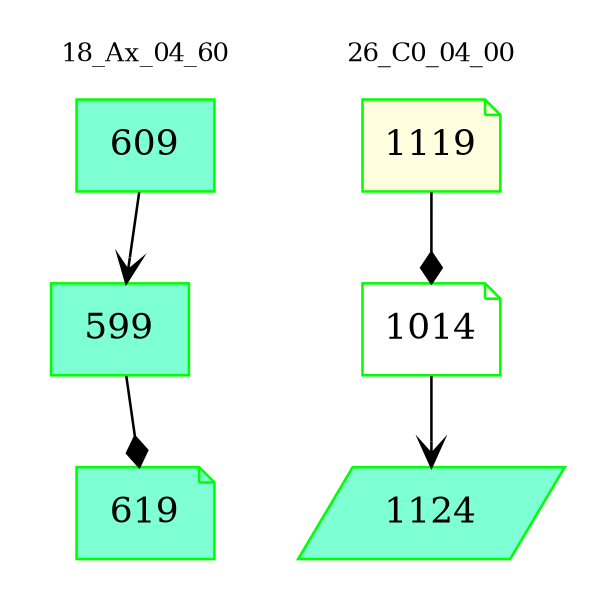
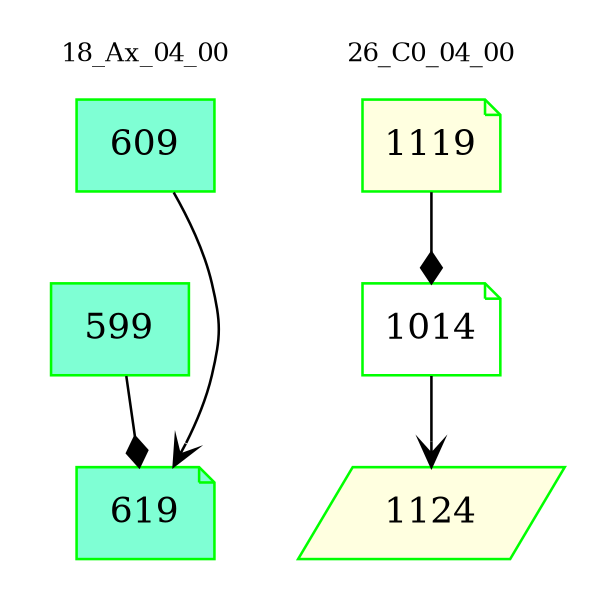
(146, 55) -> (146, 55)
(135, 225) -> (218, 316)
(431, 513) -> (431, 513)
